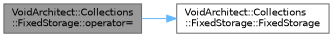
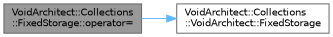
(253, 19) -> (253, 19)
